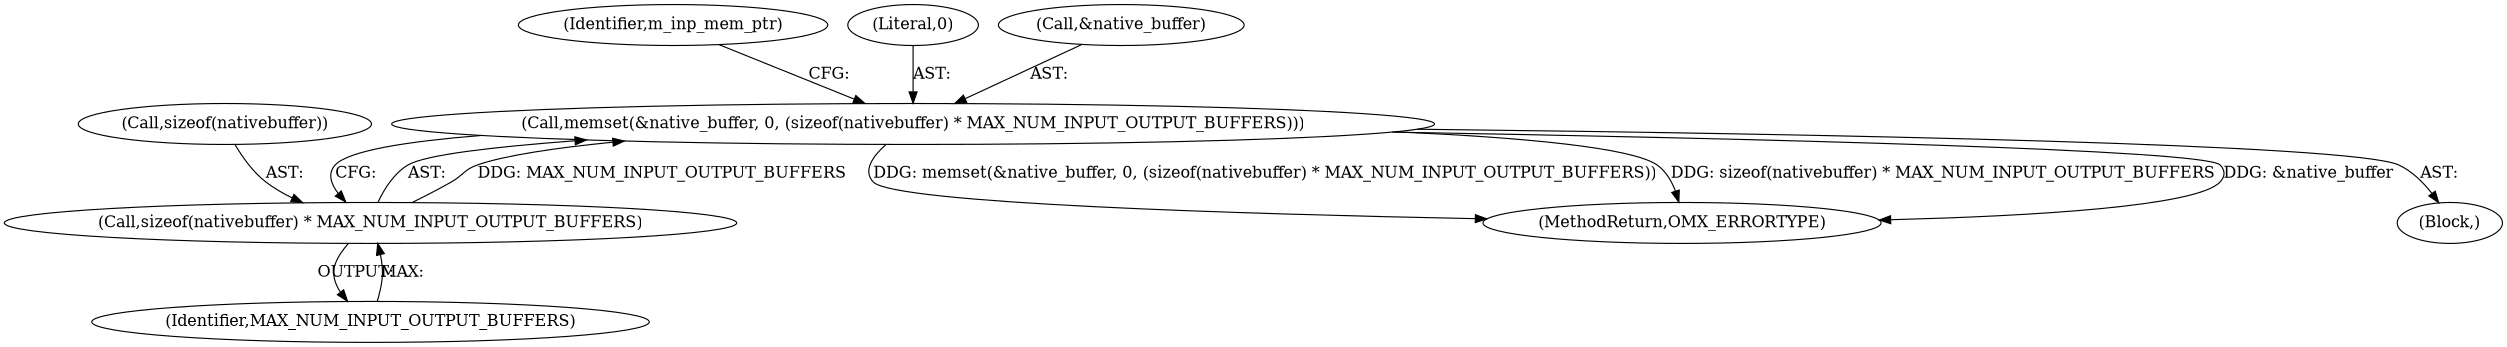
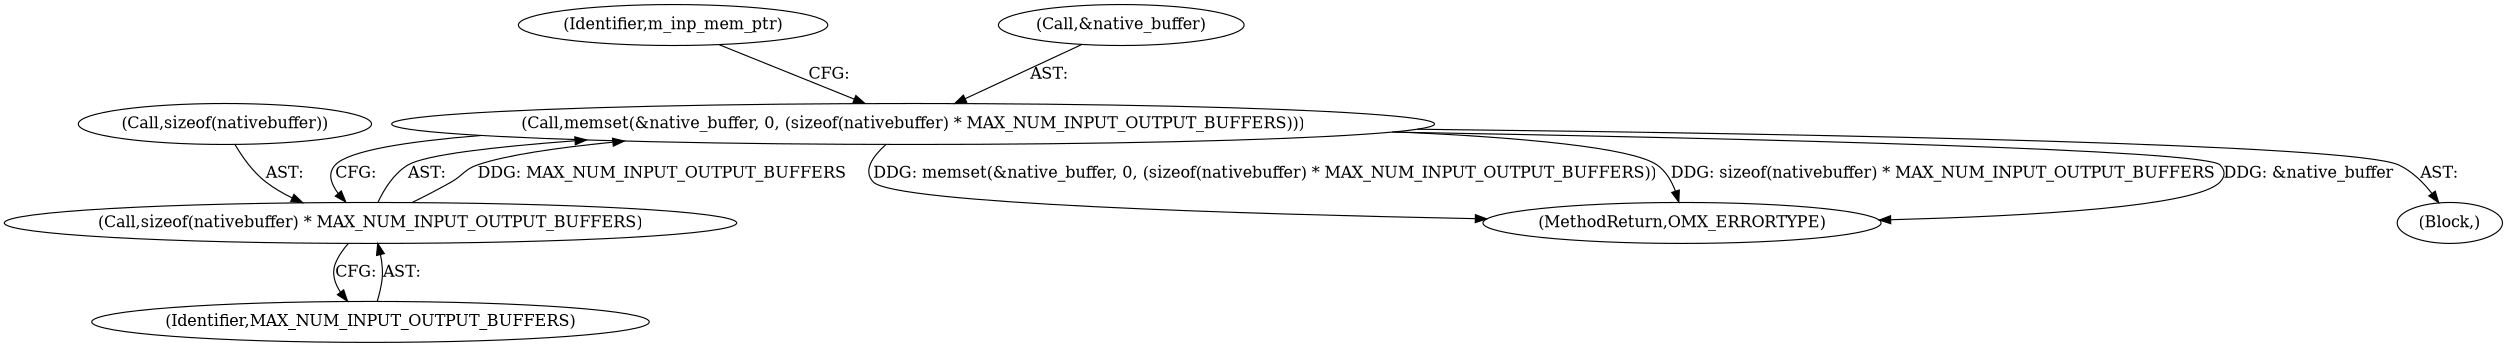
(913, 25) -> none
(359, 272) -> (359, 272)
(405, 272) -> (405, 272)
